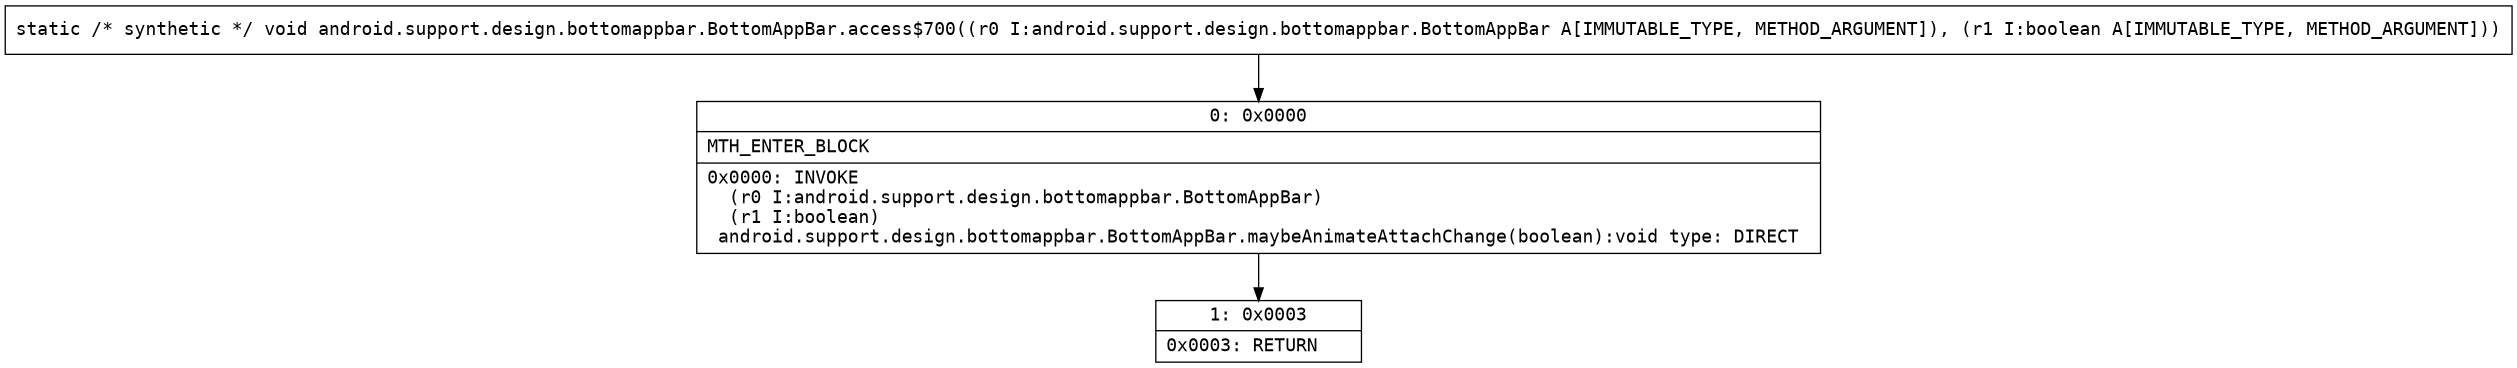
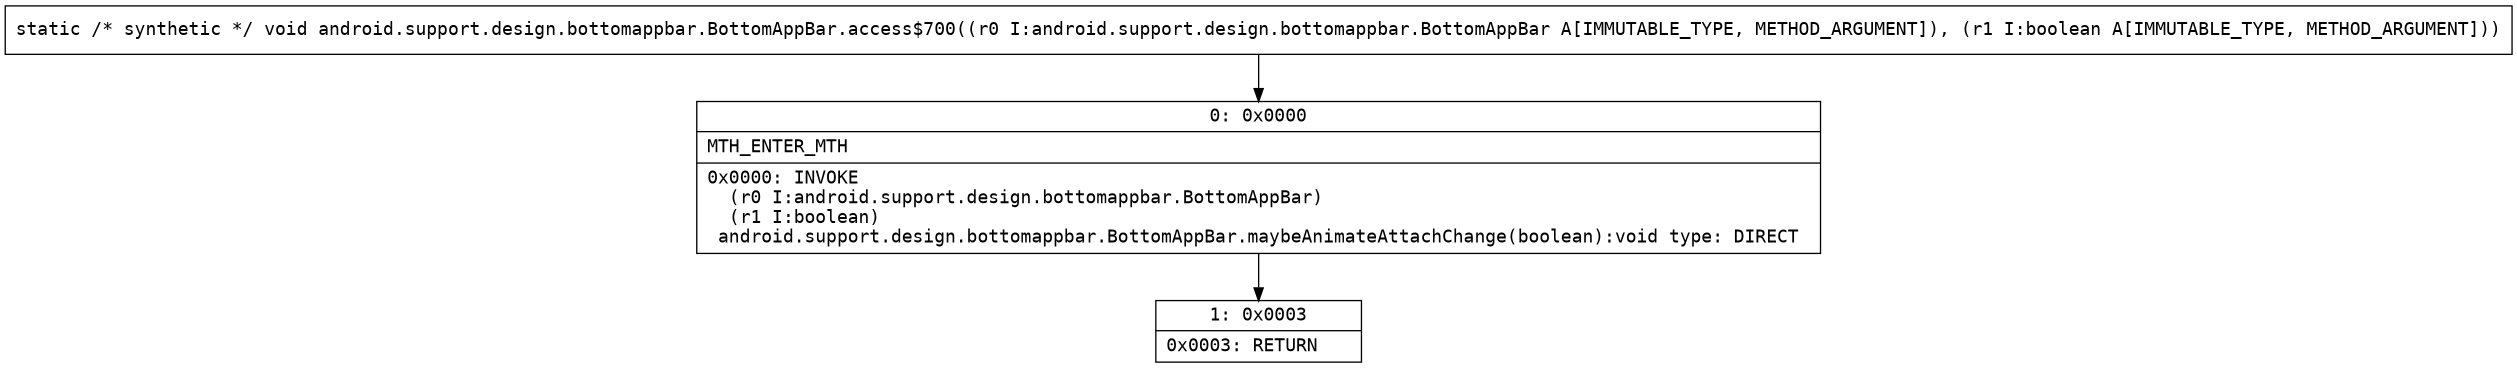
(788, 147) -> (778, 147)
